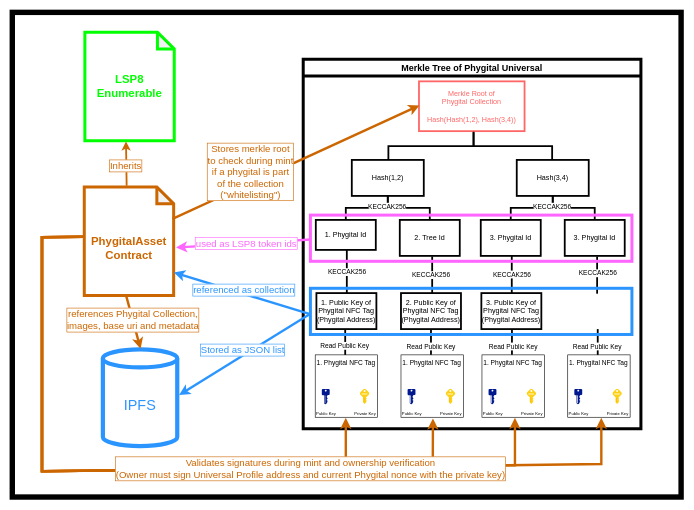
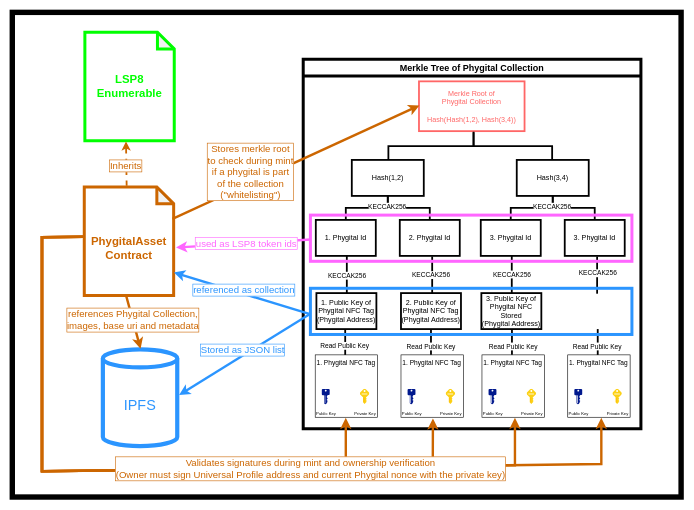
(472, 68) -> (472, 68)
(127, 177) -> (127, 177)
(346, 235) -> (346, 238)
(430, 238) -> (430, 238)
(512, 311) -> (512, 311)
